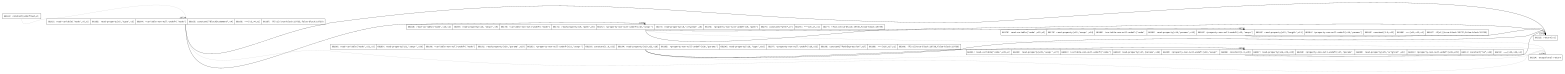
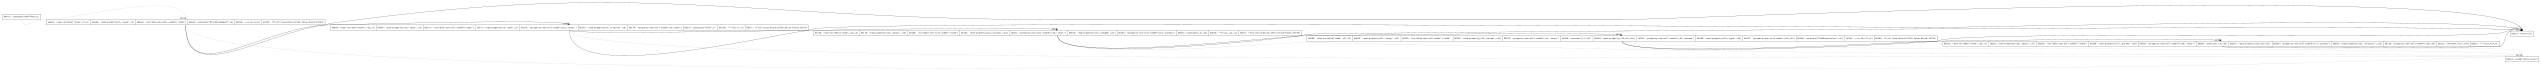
none -> (1337, 35)
